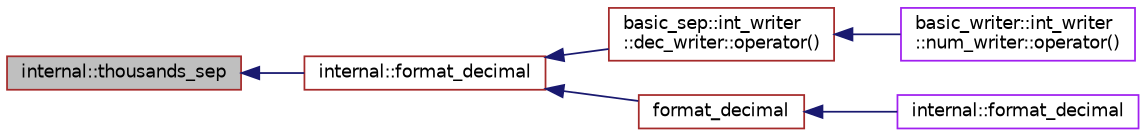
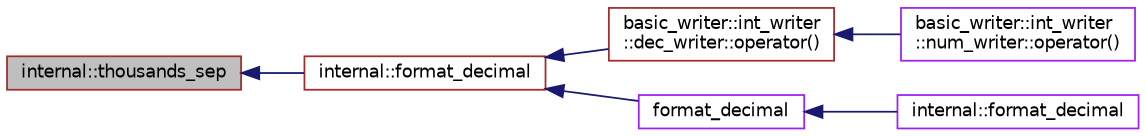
(721, 34) -> (721, 34)
(721, 112) -> (721, 112)
